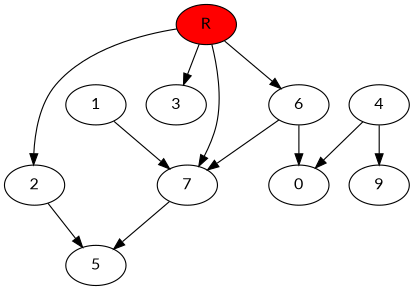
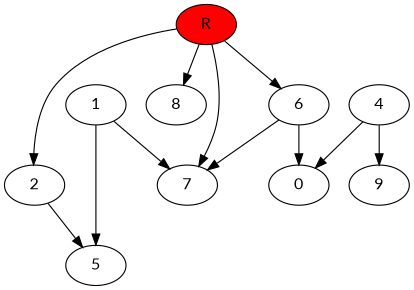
(176, 105) -> (176, 105)
(146, 222) -> (96, 179)
